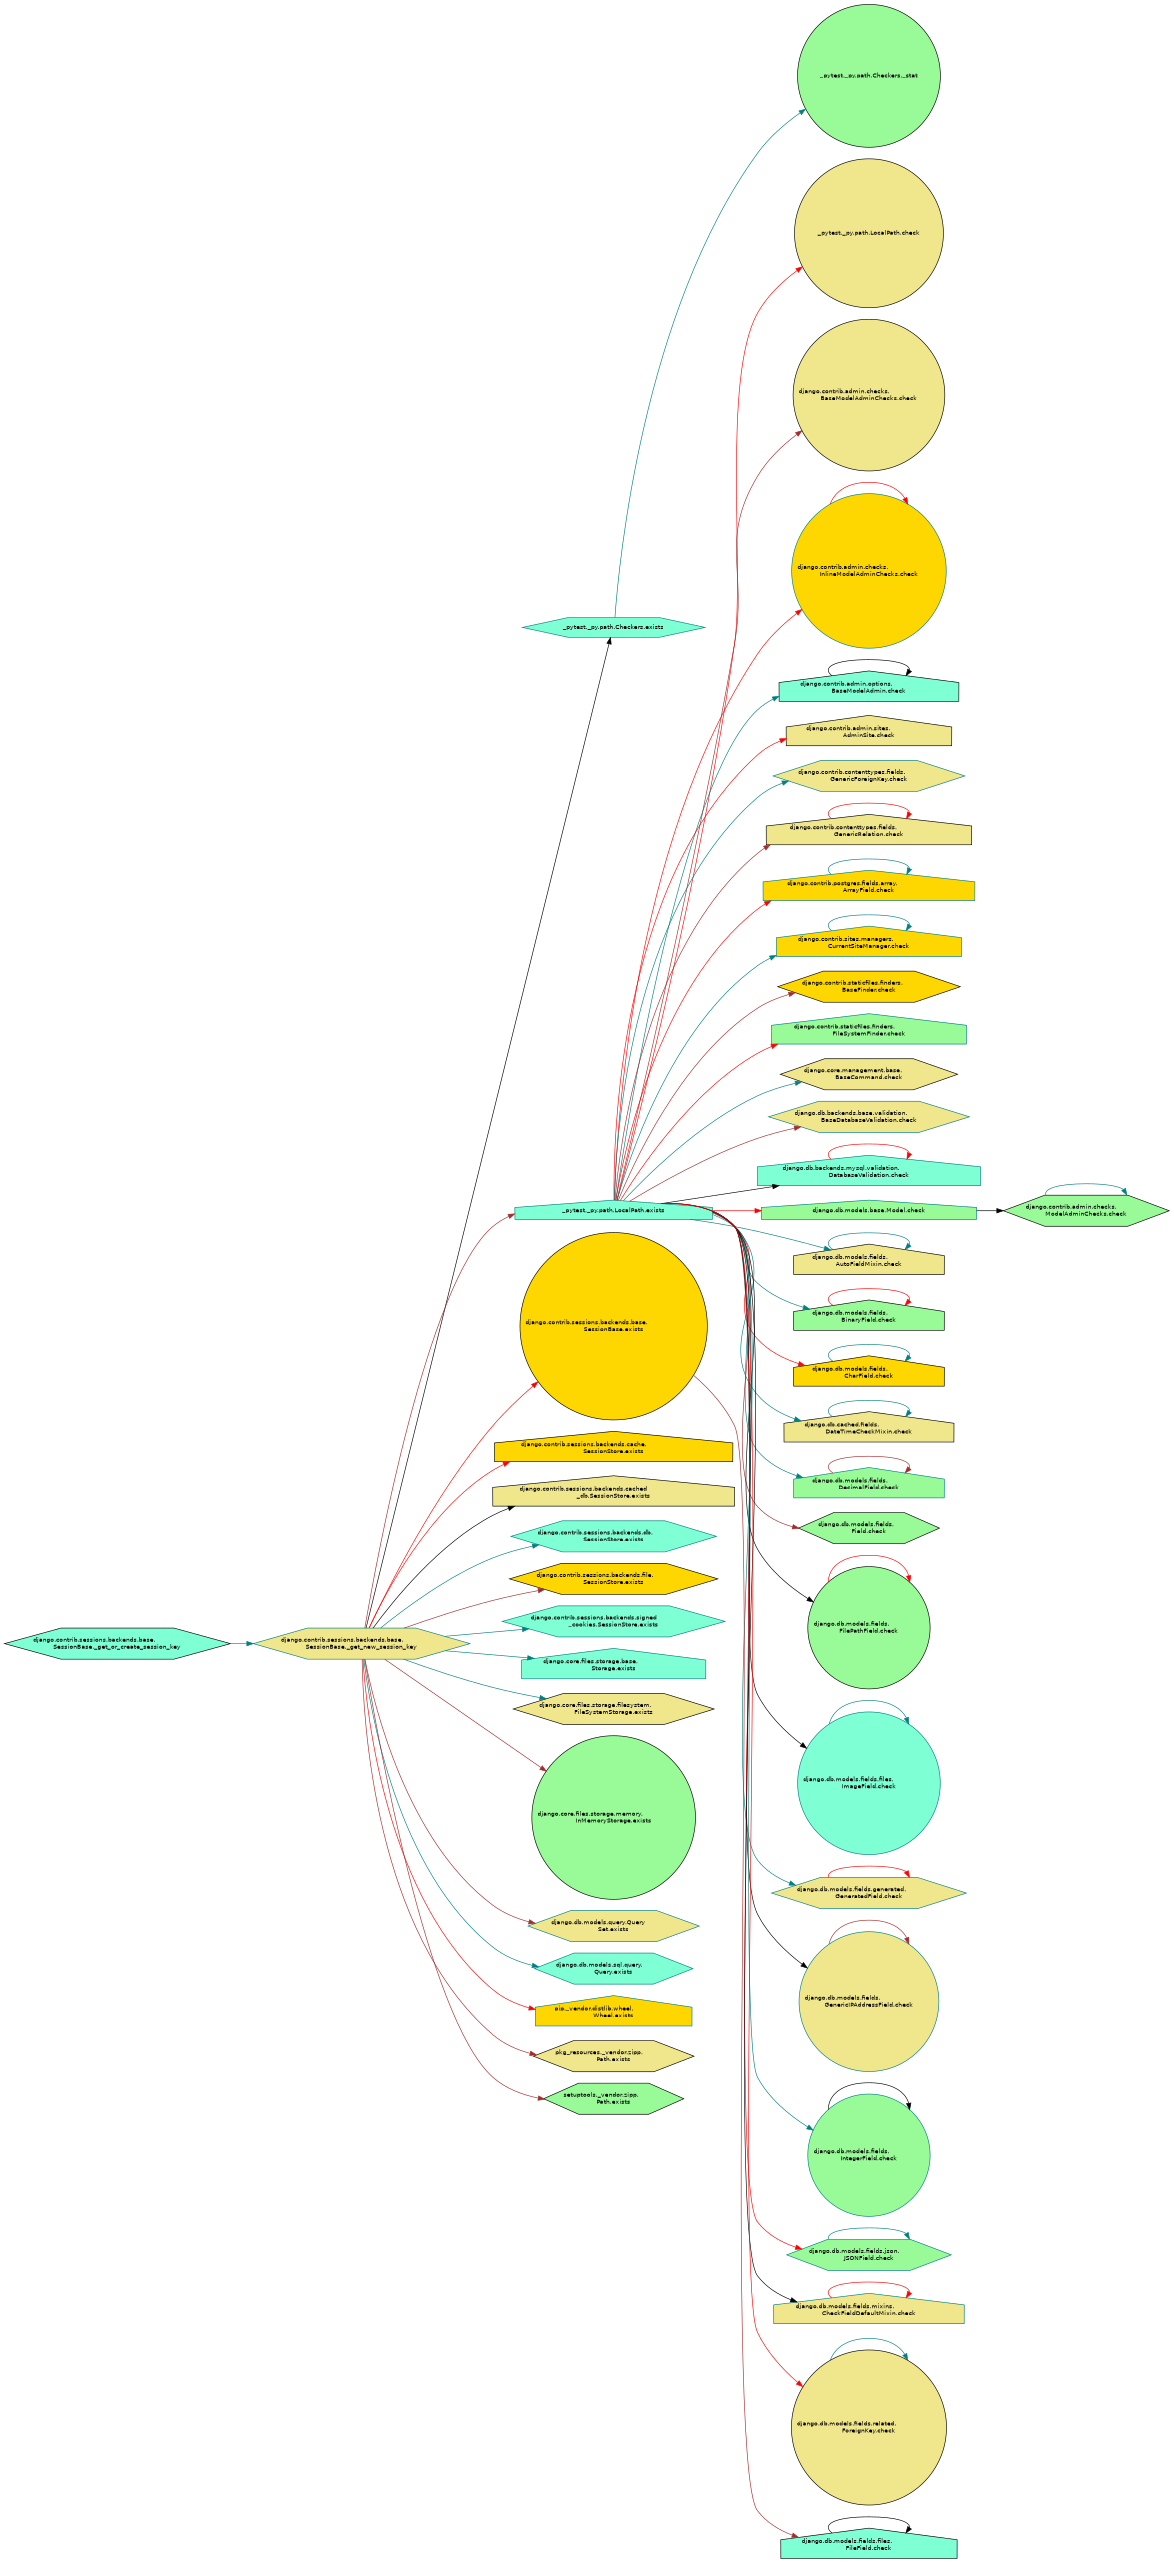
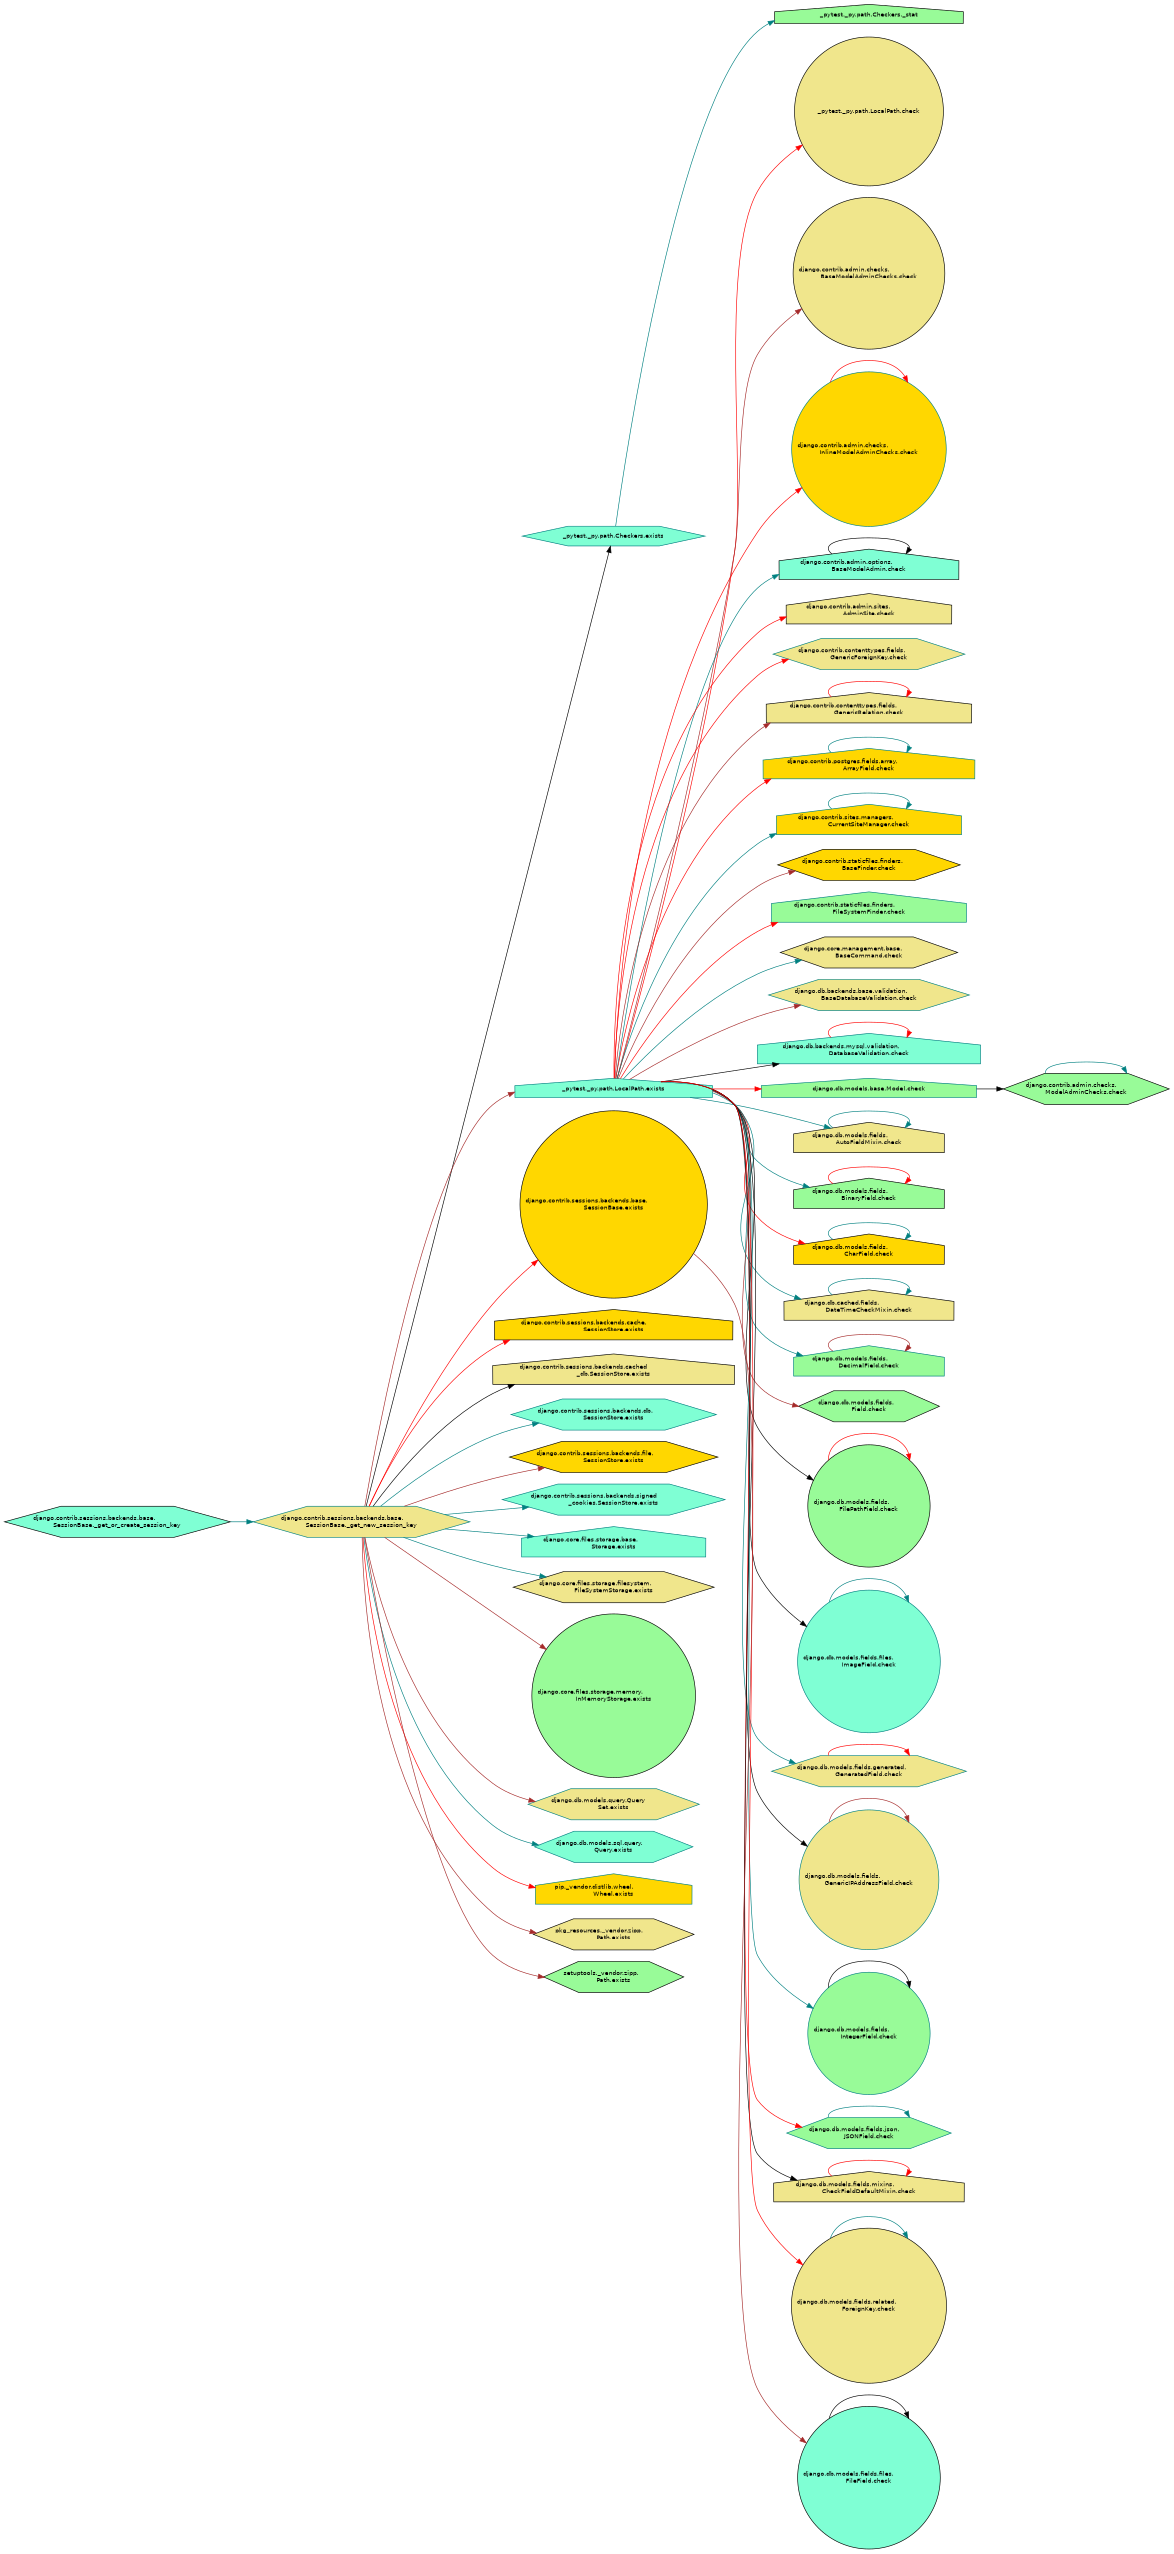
(869, 76) -> (869, 15)
(652, 970) -> (652, 849)
(869, 2310) -> (869, 2188)
(869, 2545) -> (869, 2478)
